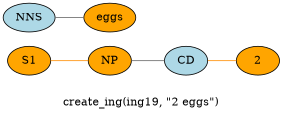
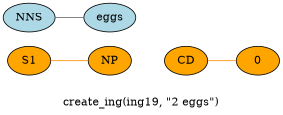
(110, 18) -> (110, 18)
(148, 61) -> none
(186, 61) -> (186, 61)
(258, 61) -> (258, 61)
